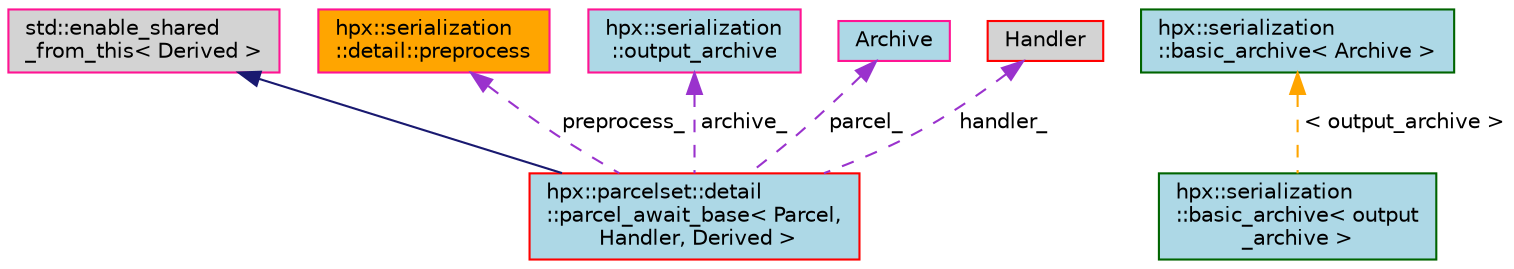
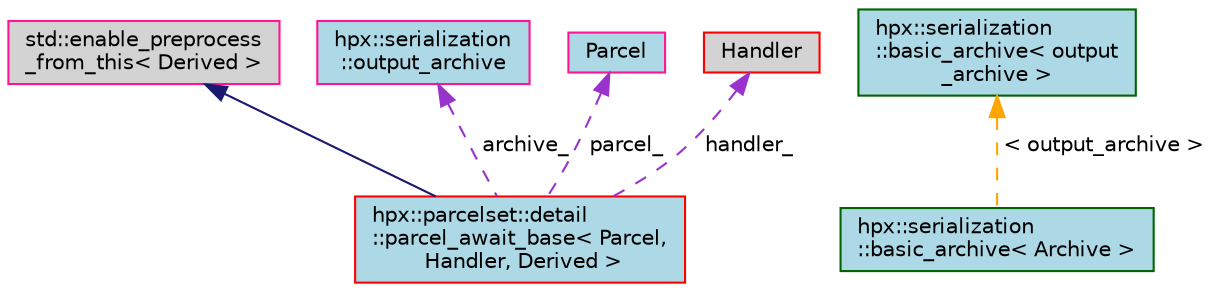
(144, 41) -> (144, 53)
(434, 41) -> none
(894, 41) -> (617, 53)
(1298, 134) -> (997, 162)
